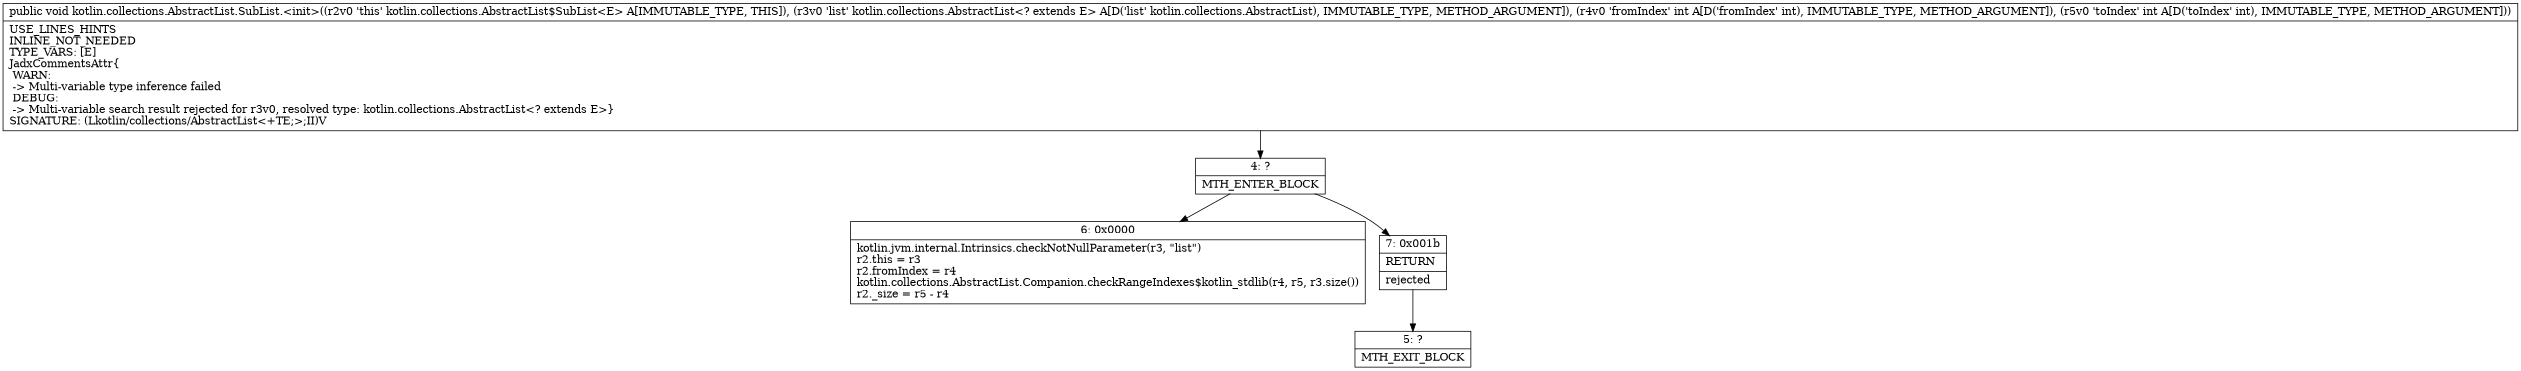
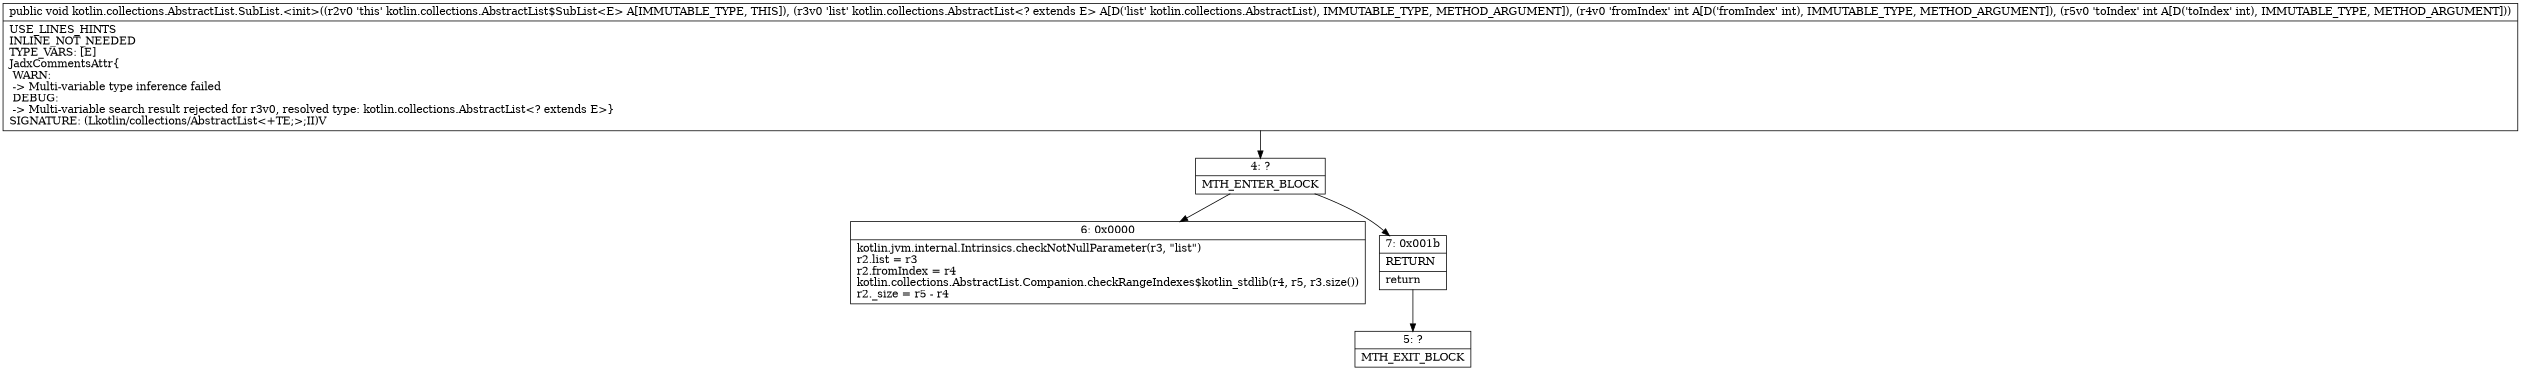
(889, 260) -> (887, 260)
(1408, 280) -> (1403, 280)
